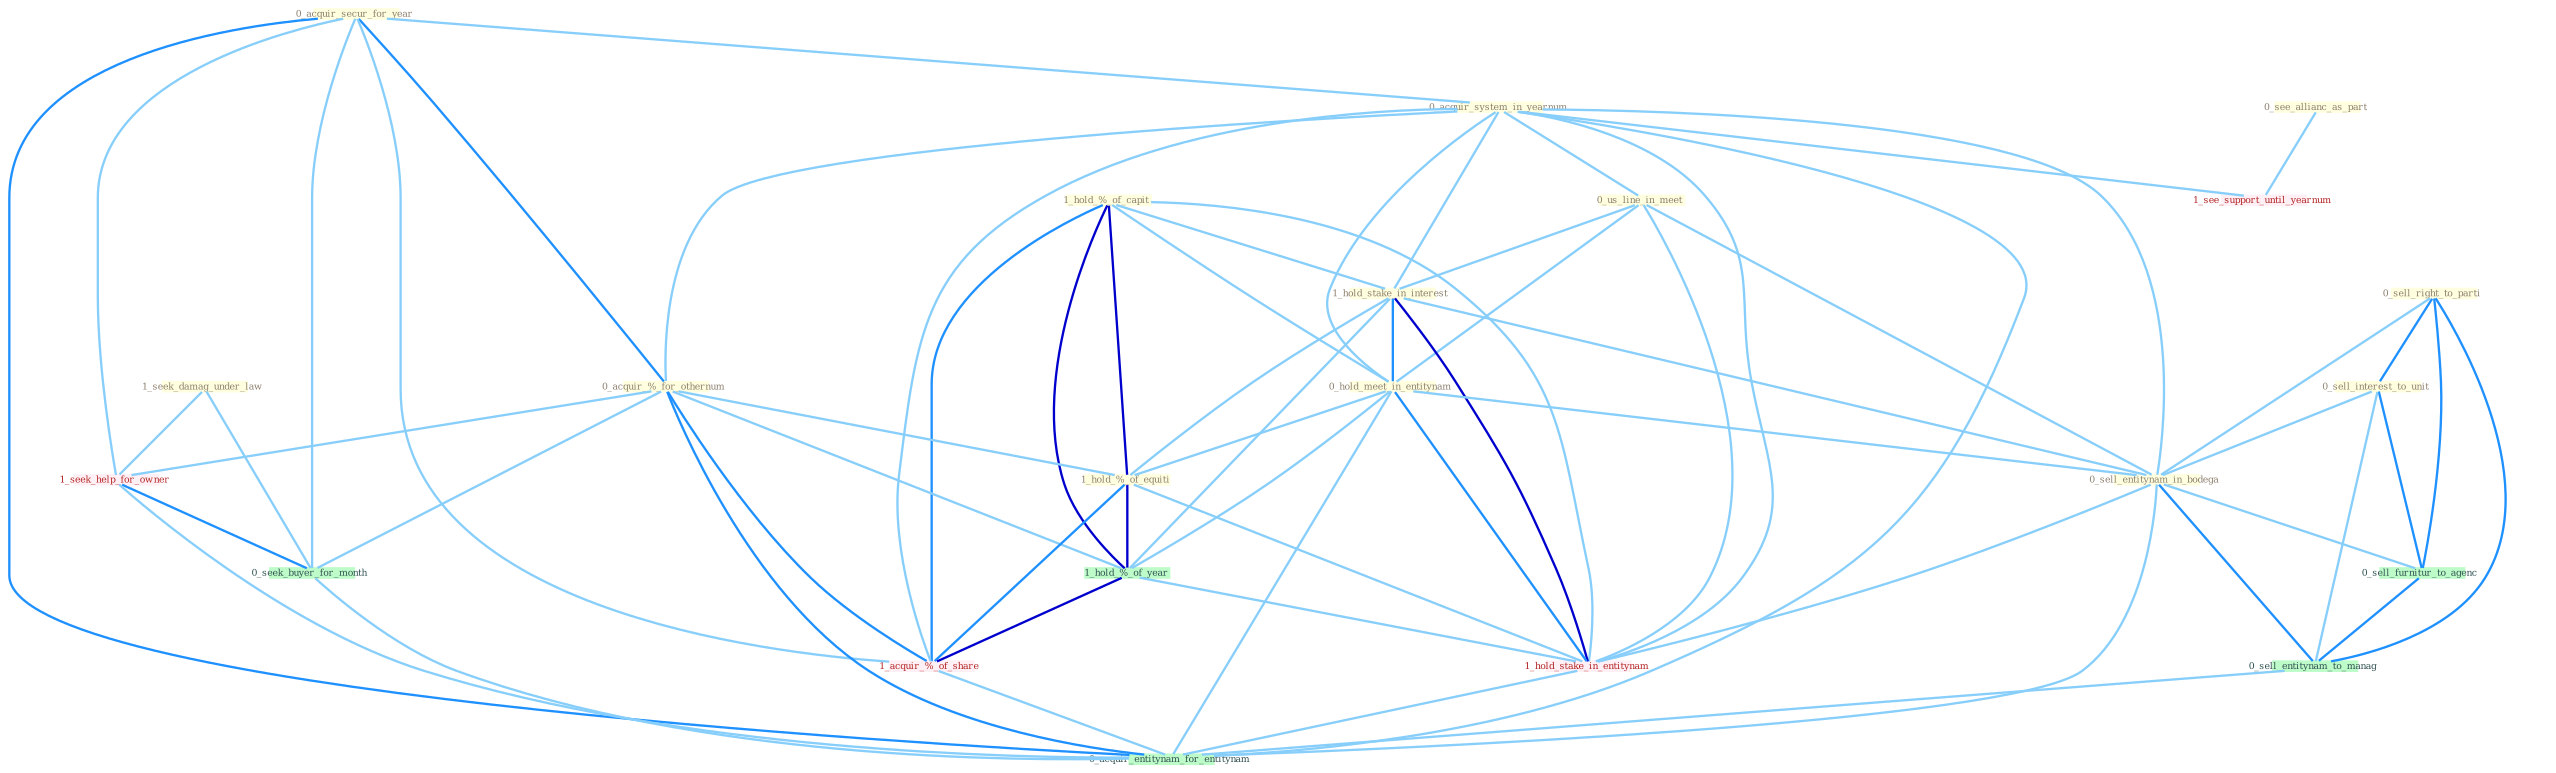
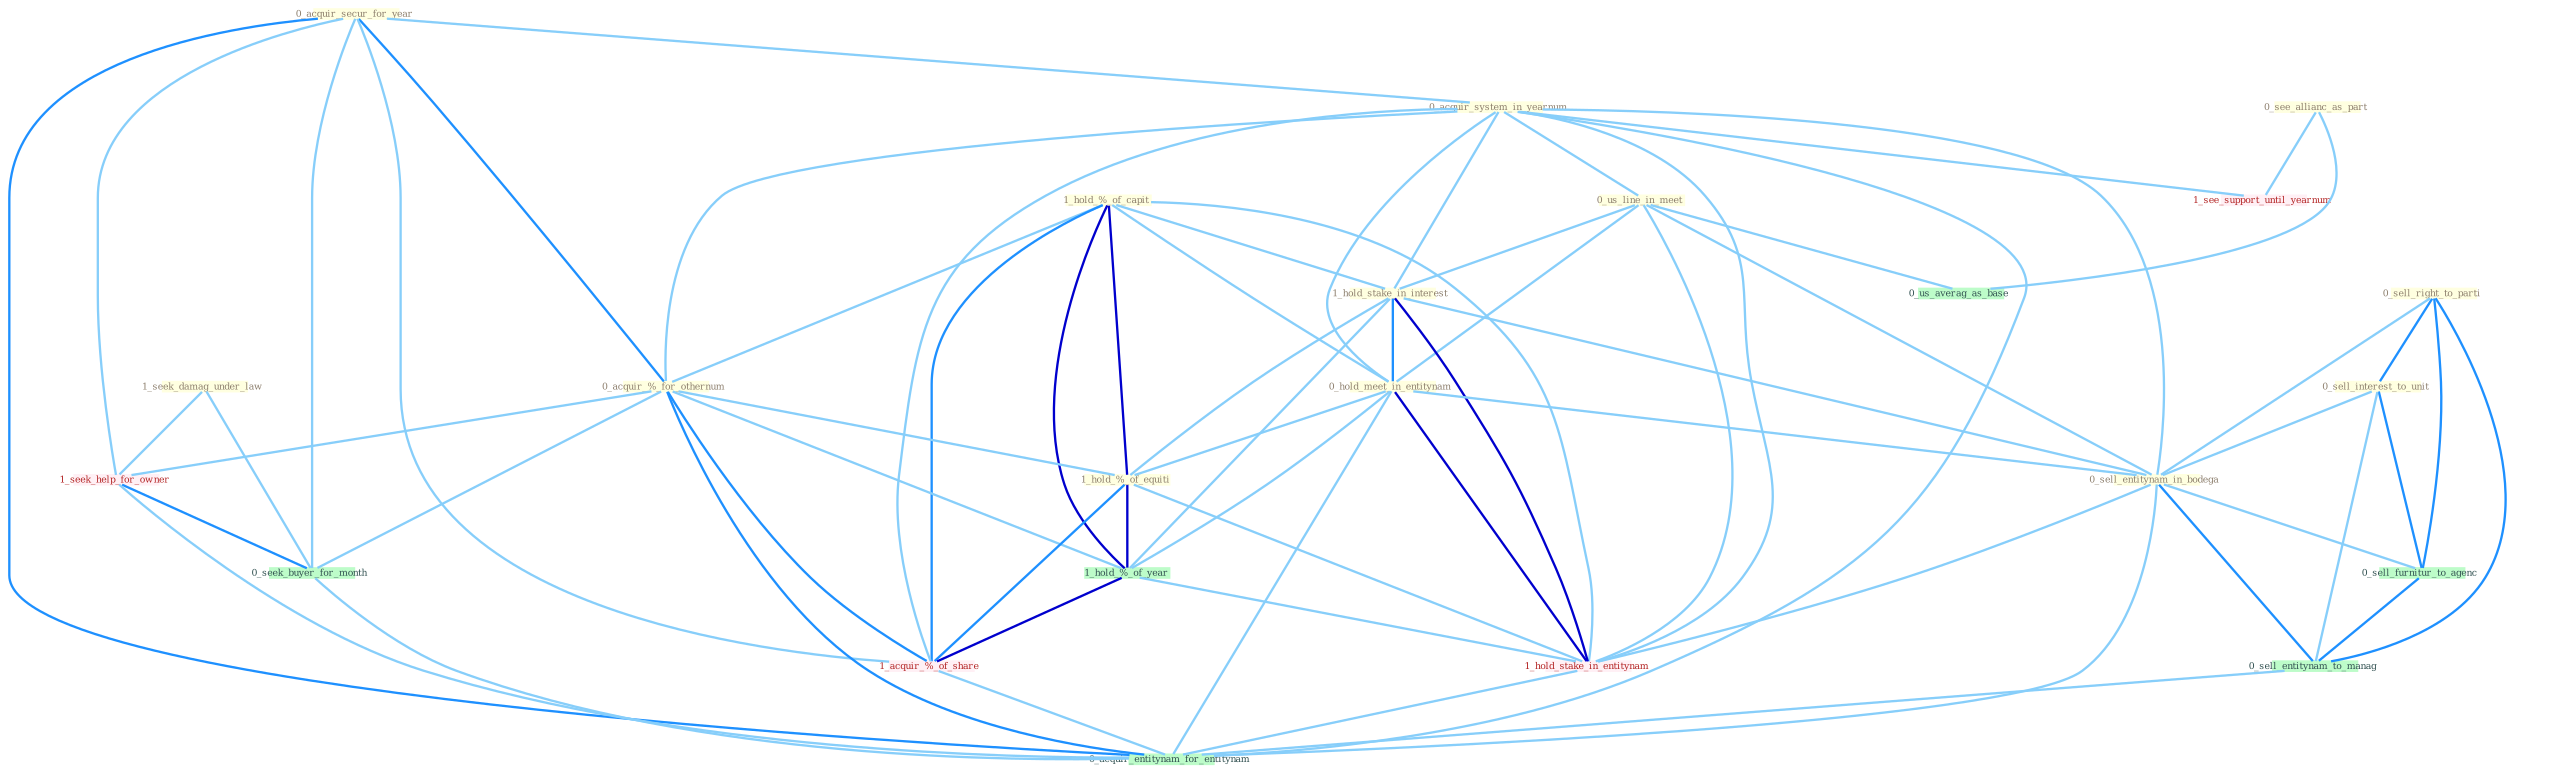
none -> (1961, 293)
none -> (887, 294)
(1491, 527) -> (1491, 527)
